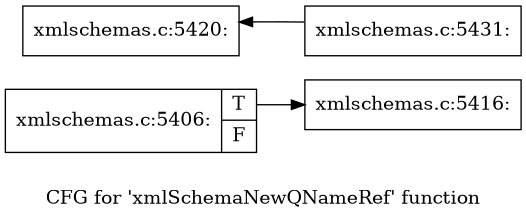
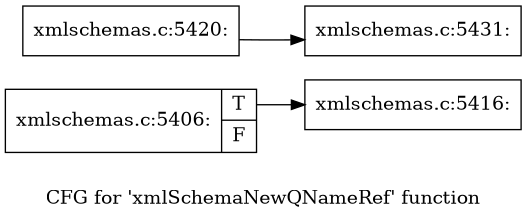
(279, 22) -> (265, 40)
